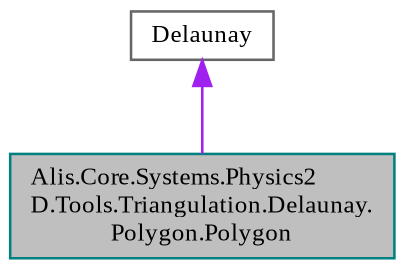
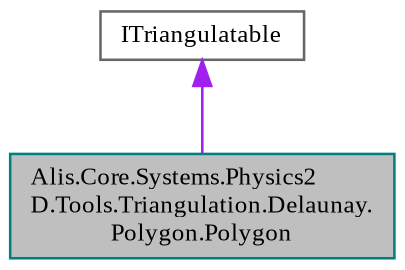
(202, 36) -> (202, 36)
